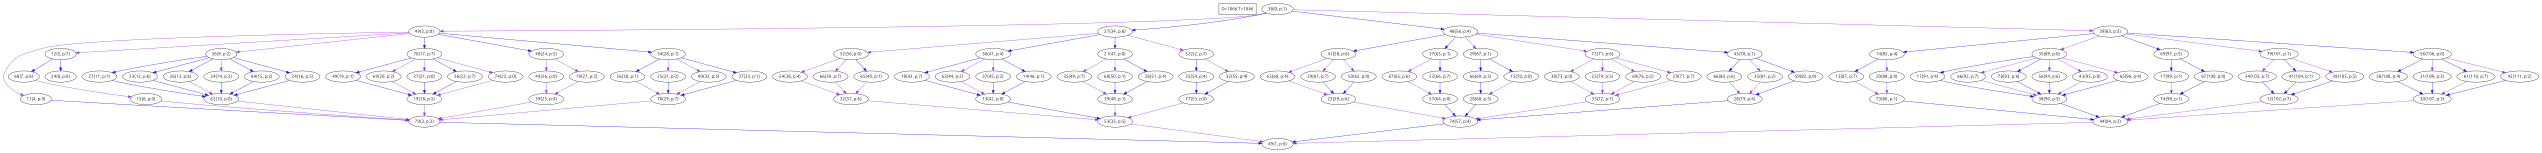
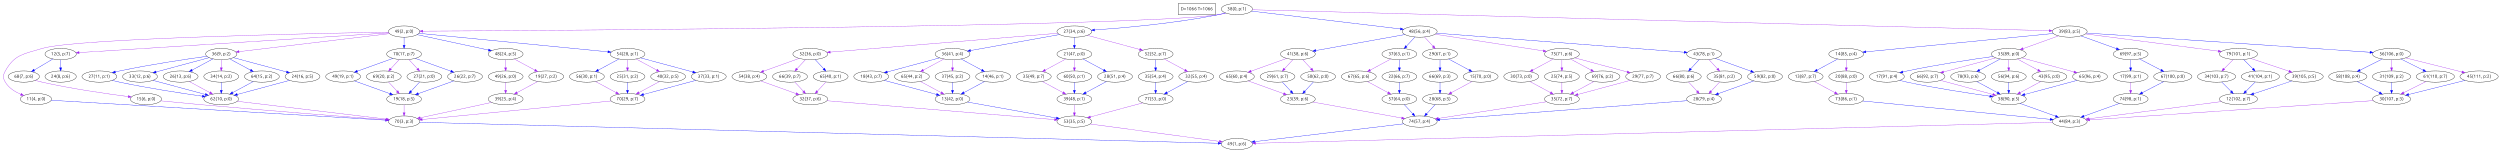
(506, 77) -> none
